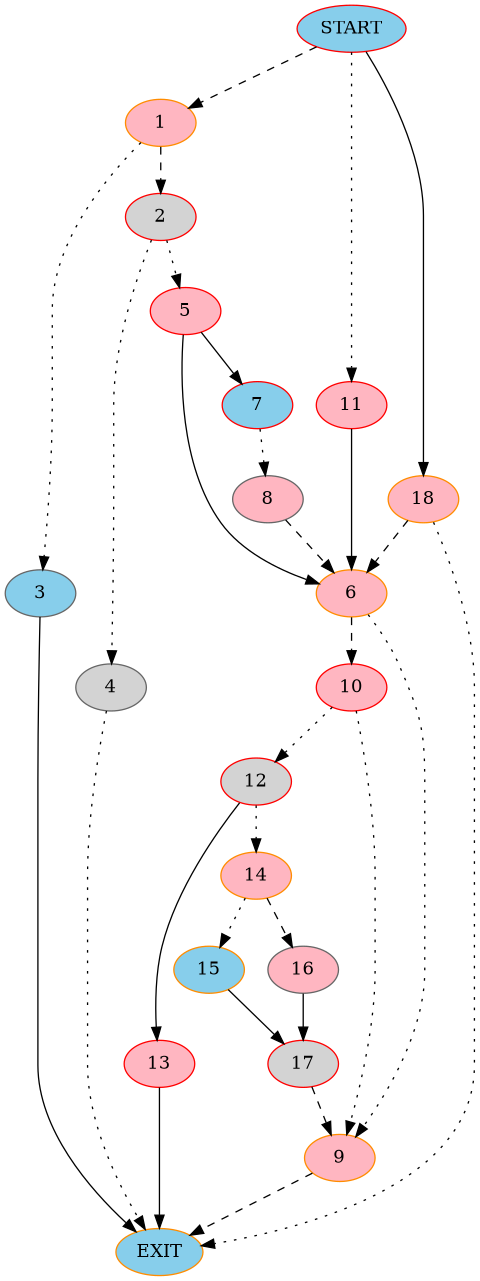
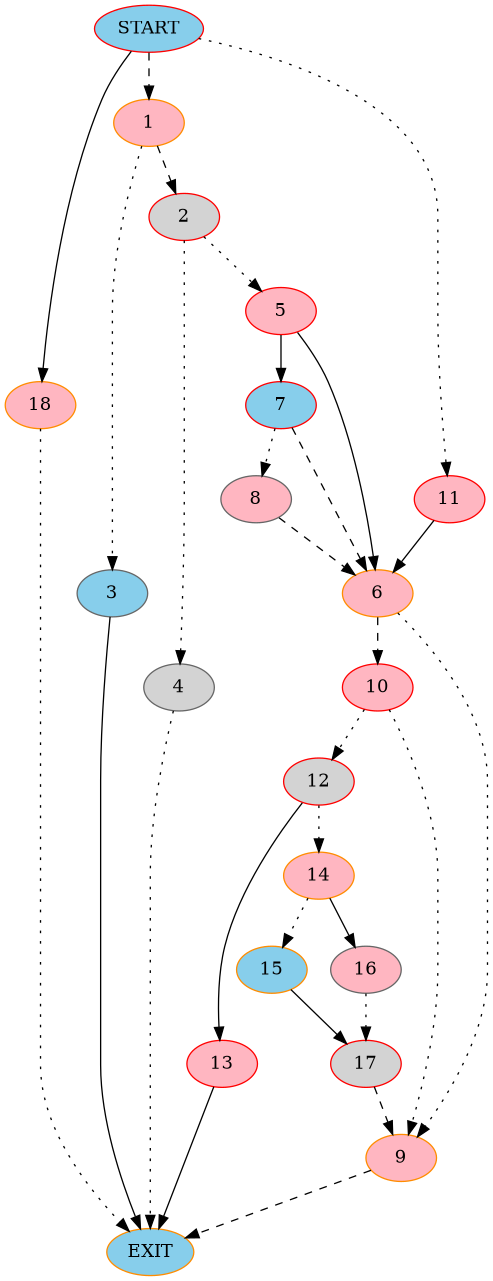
(392, 541) -> (326, 493)
(277, 917) -> (339, 917)
(303, 1010) -> (366, 1010)
